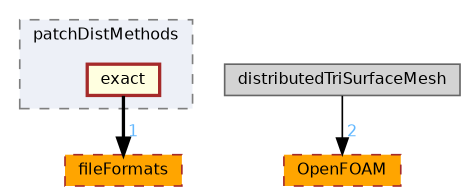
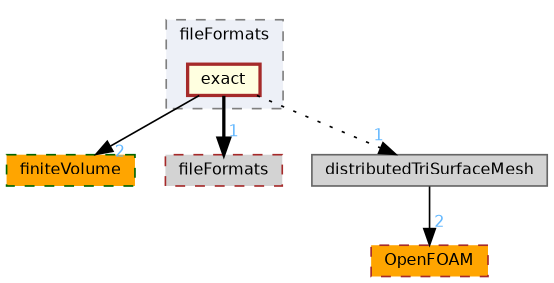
(106, 35) -> (225, 35)
none -> (319, 122)
none -> (71, 170)
(123, 170) -> (224, 170)
